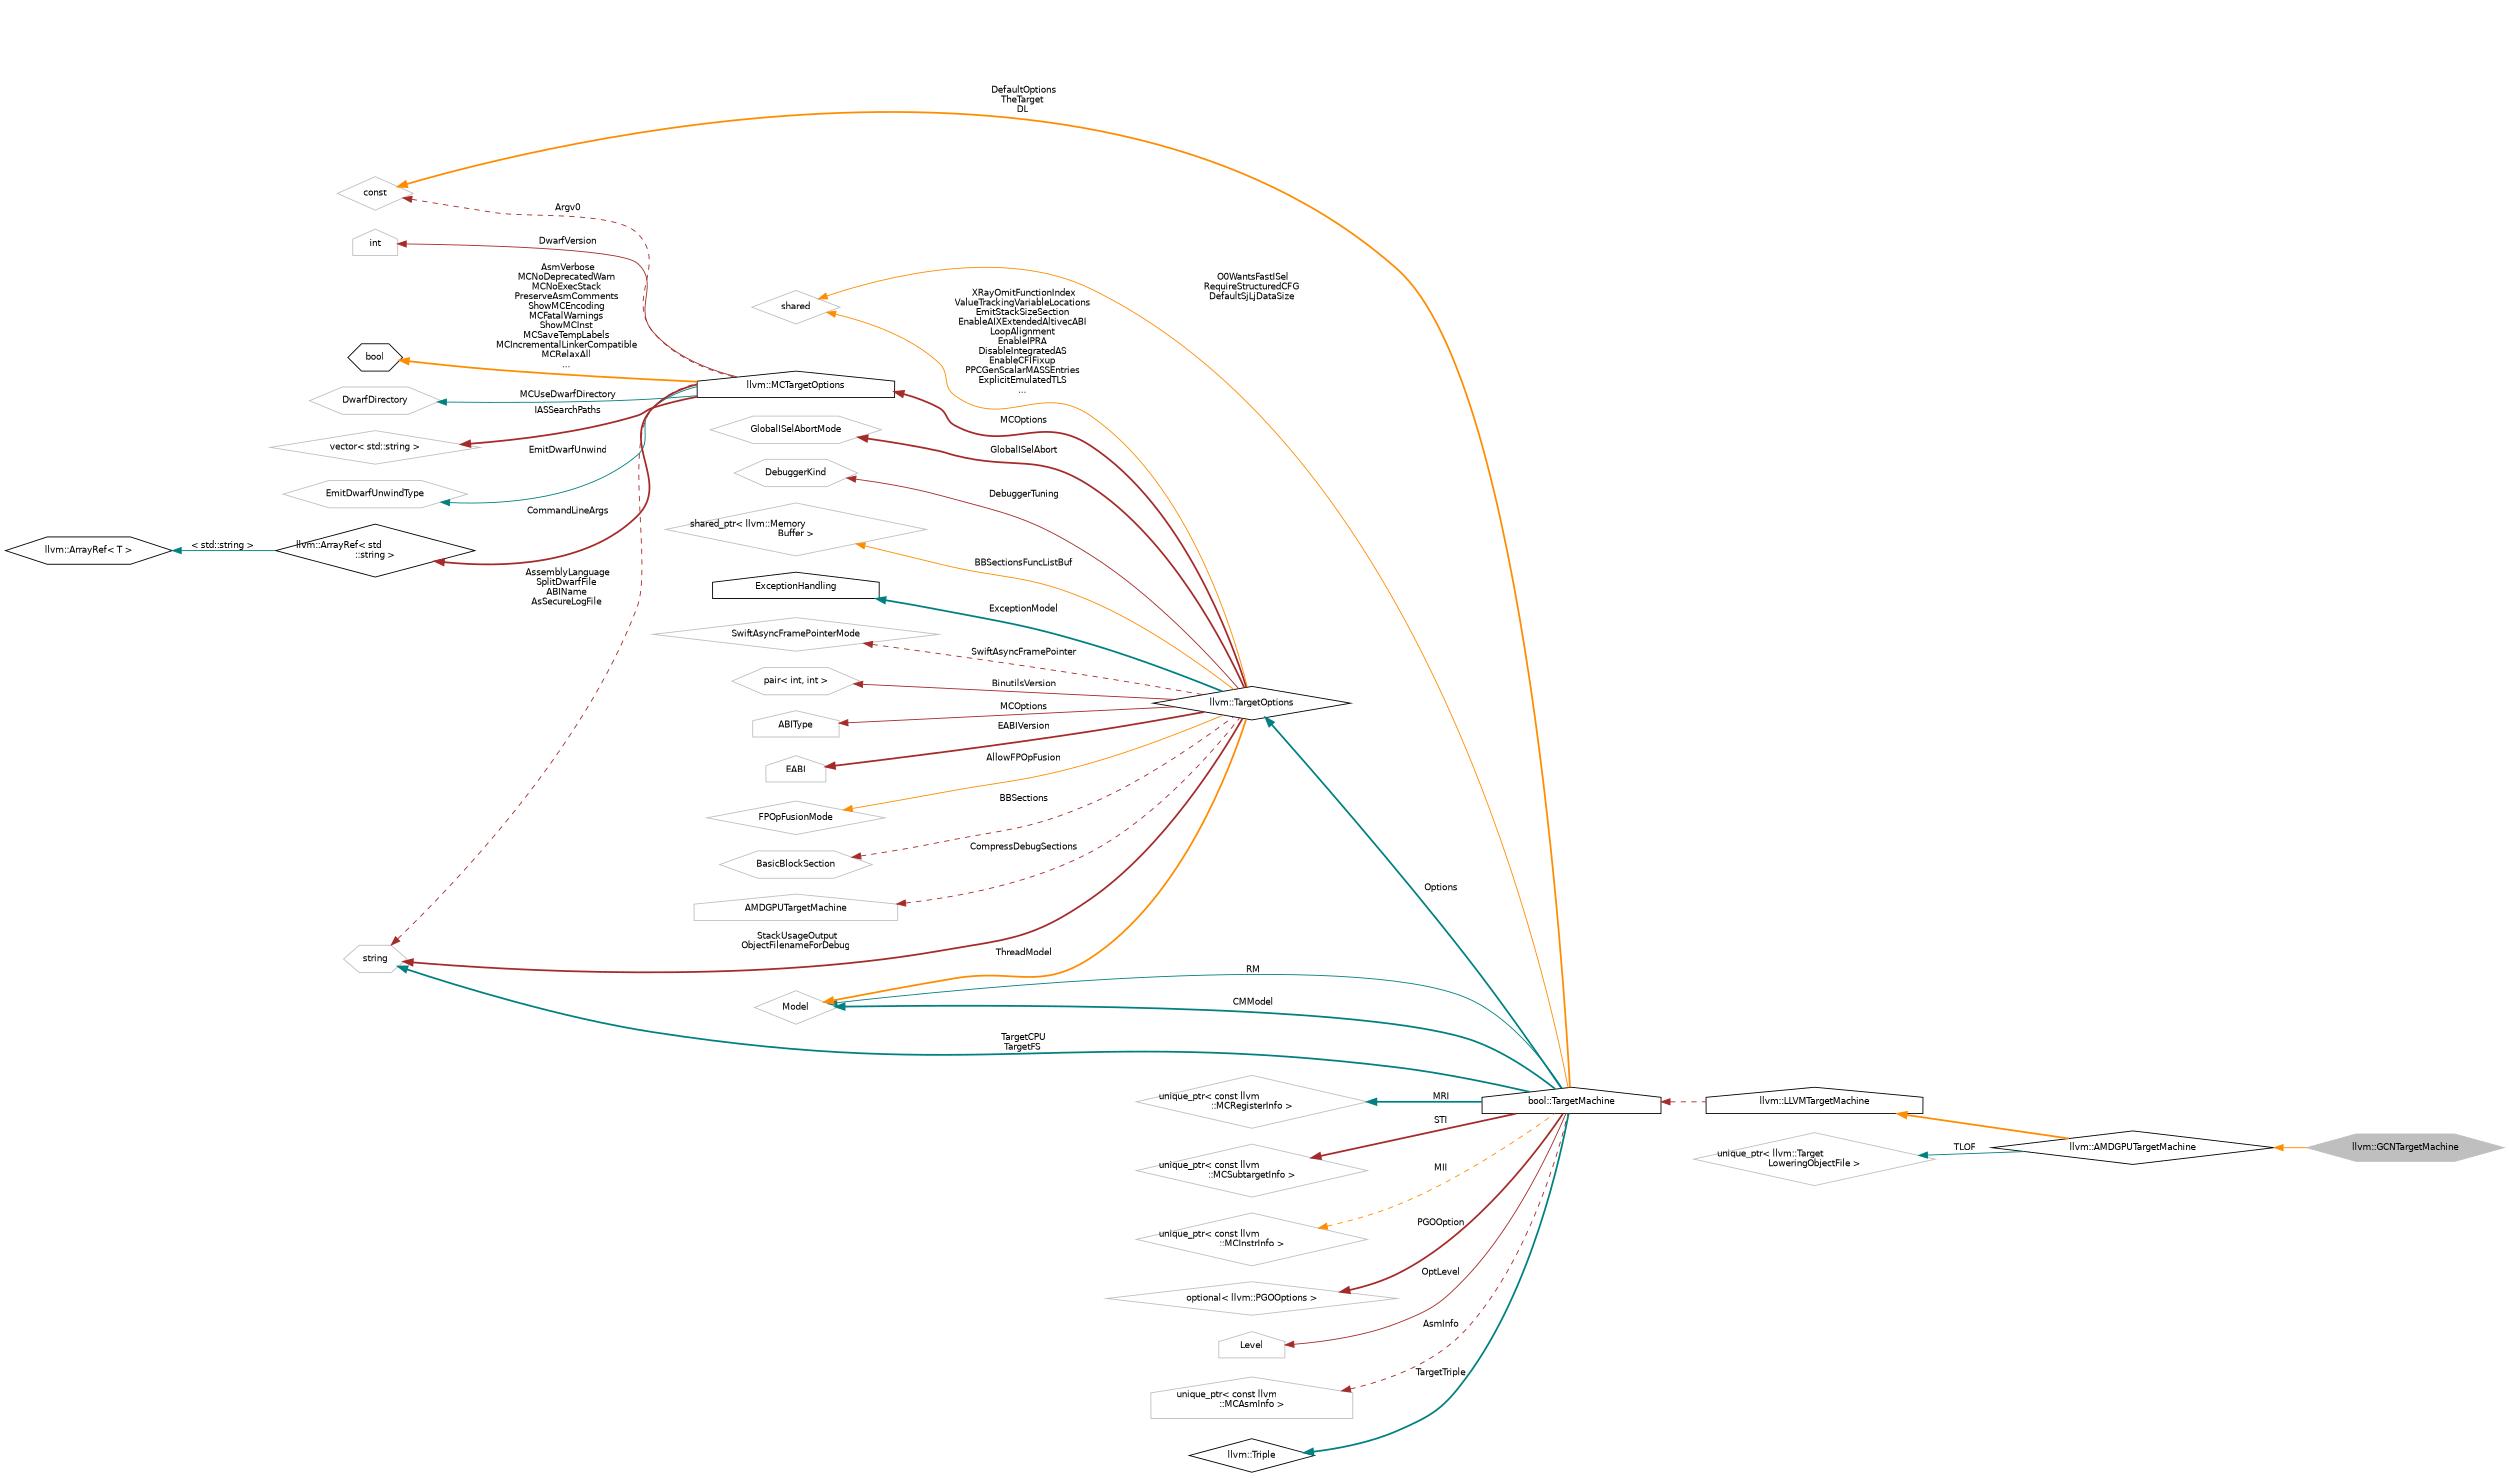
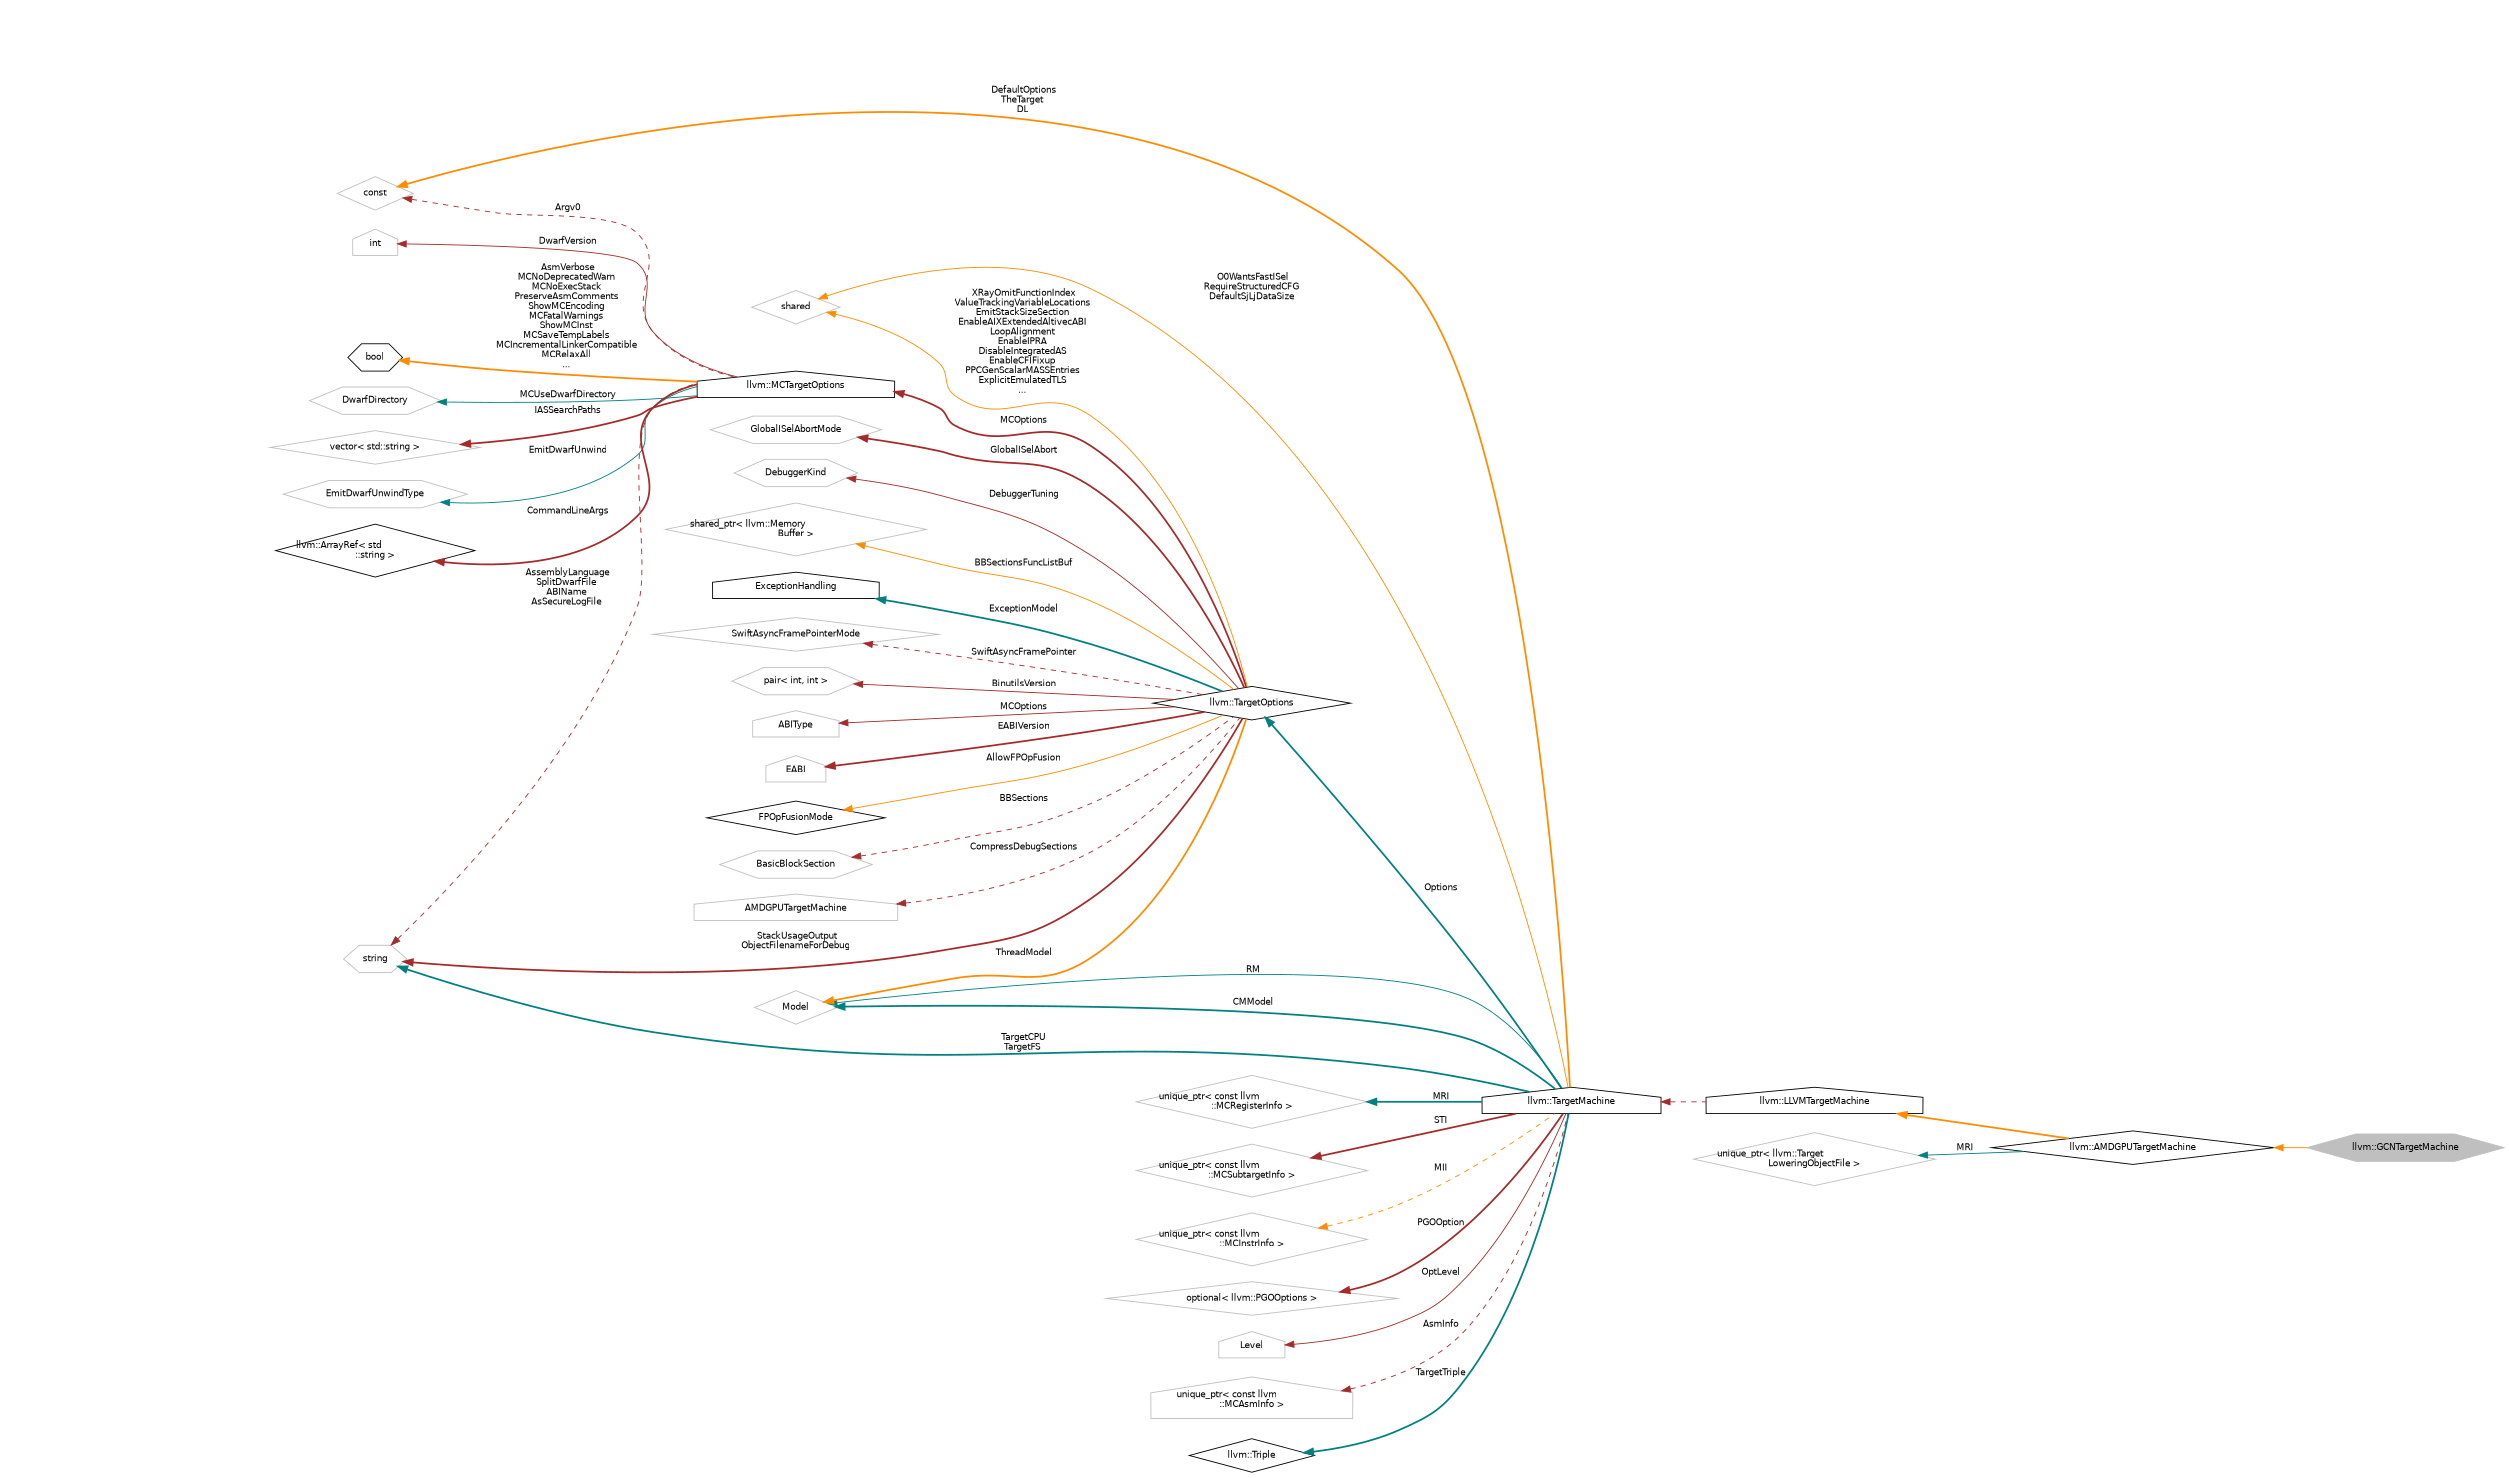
(89, 551) -> none
(796, 818) -> (796, 818)
(1572, 1102) -> (1572, 1102)
(1964, 1148) -> (1964, 1148)
